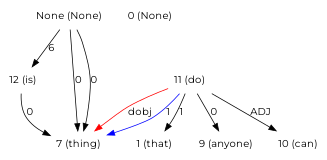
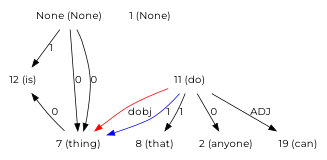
(150, 16) -> (150, 16)
(52, 48) -> (52, 48)
(26, 117) -> (50, 116)
(155, 144) -> (155, 144)
(226, 144) -> (226, 144)
(298, 144) -> (298, 144)
